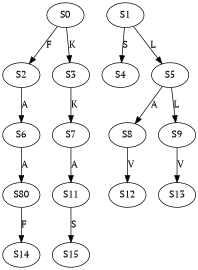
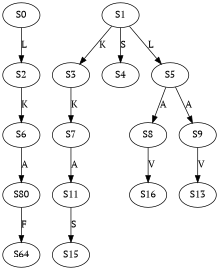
(68, 42) -> (98, 42)
(49, 45) -> (24, 45)
(25, 105) -> (25, 105)
(176, 105) -> (189, 105)
(127, 195) -> (148, 195)
(21, 255) -> (21, 255)
